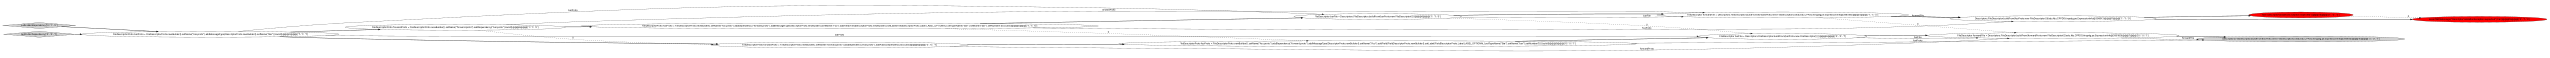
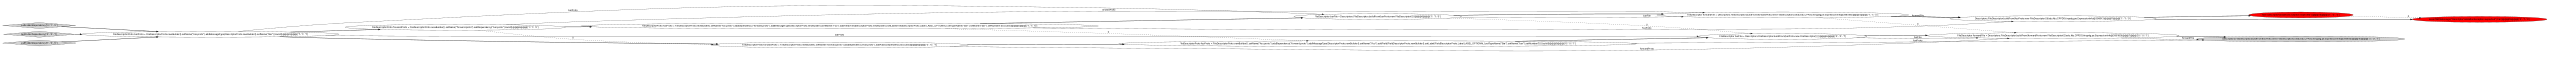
none -> (39, 43)
